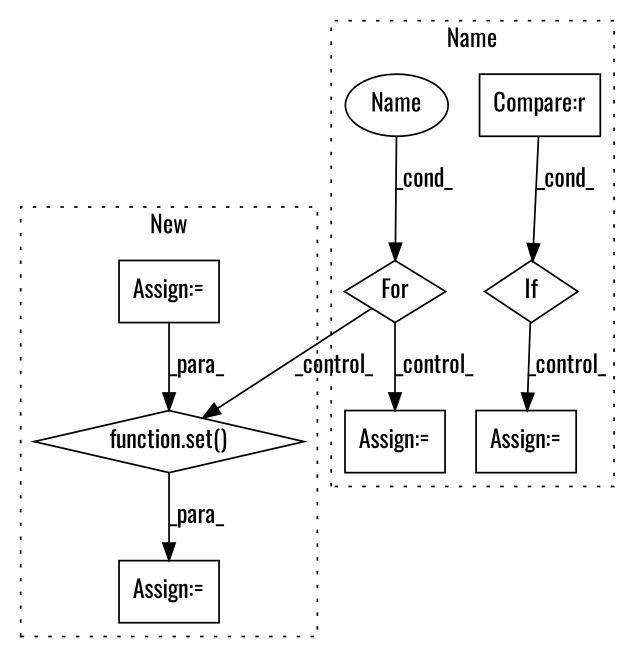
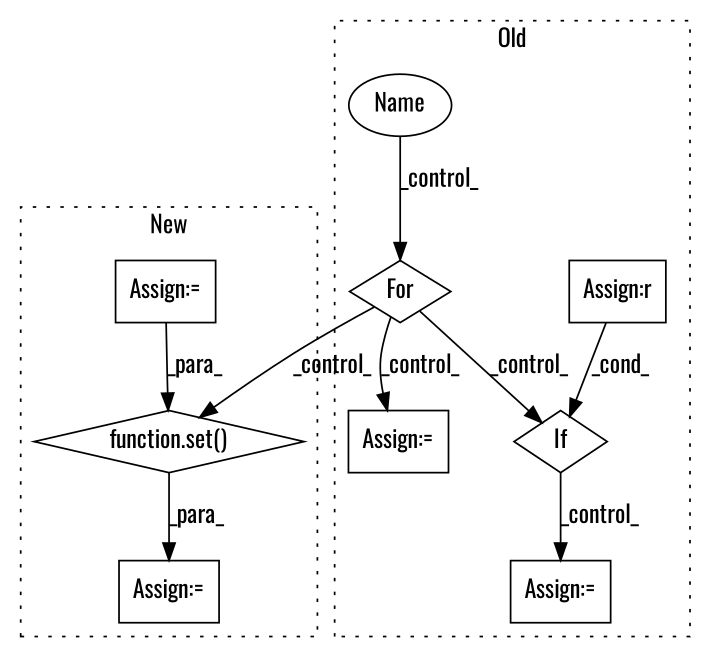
(473, 41) -> (512, 41)
(540, 105) -> (618, 292)
(424, 180) -> (440, 180)
none -> (474, 361)
